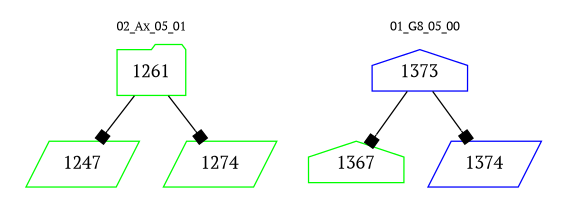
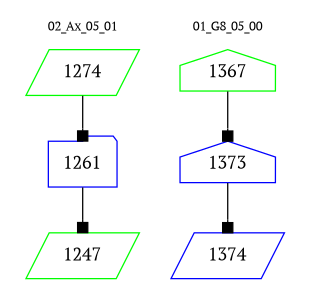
(151, 73) -> (83, 164)
(182, 113) -> (83, 112)
(392, 113) -> (228, 110)
